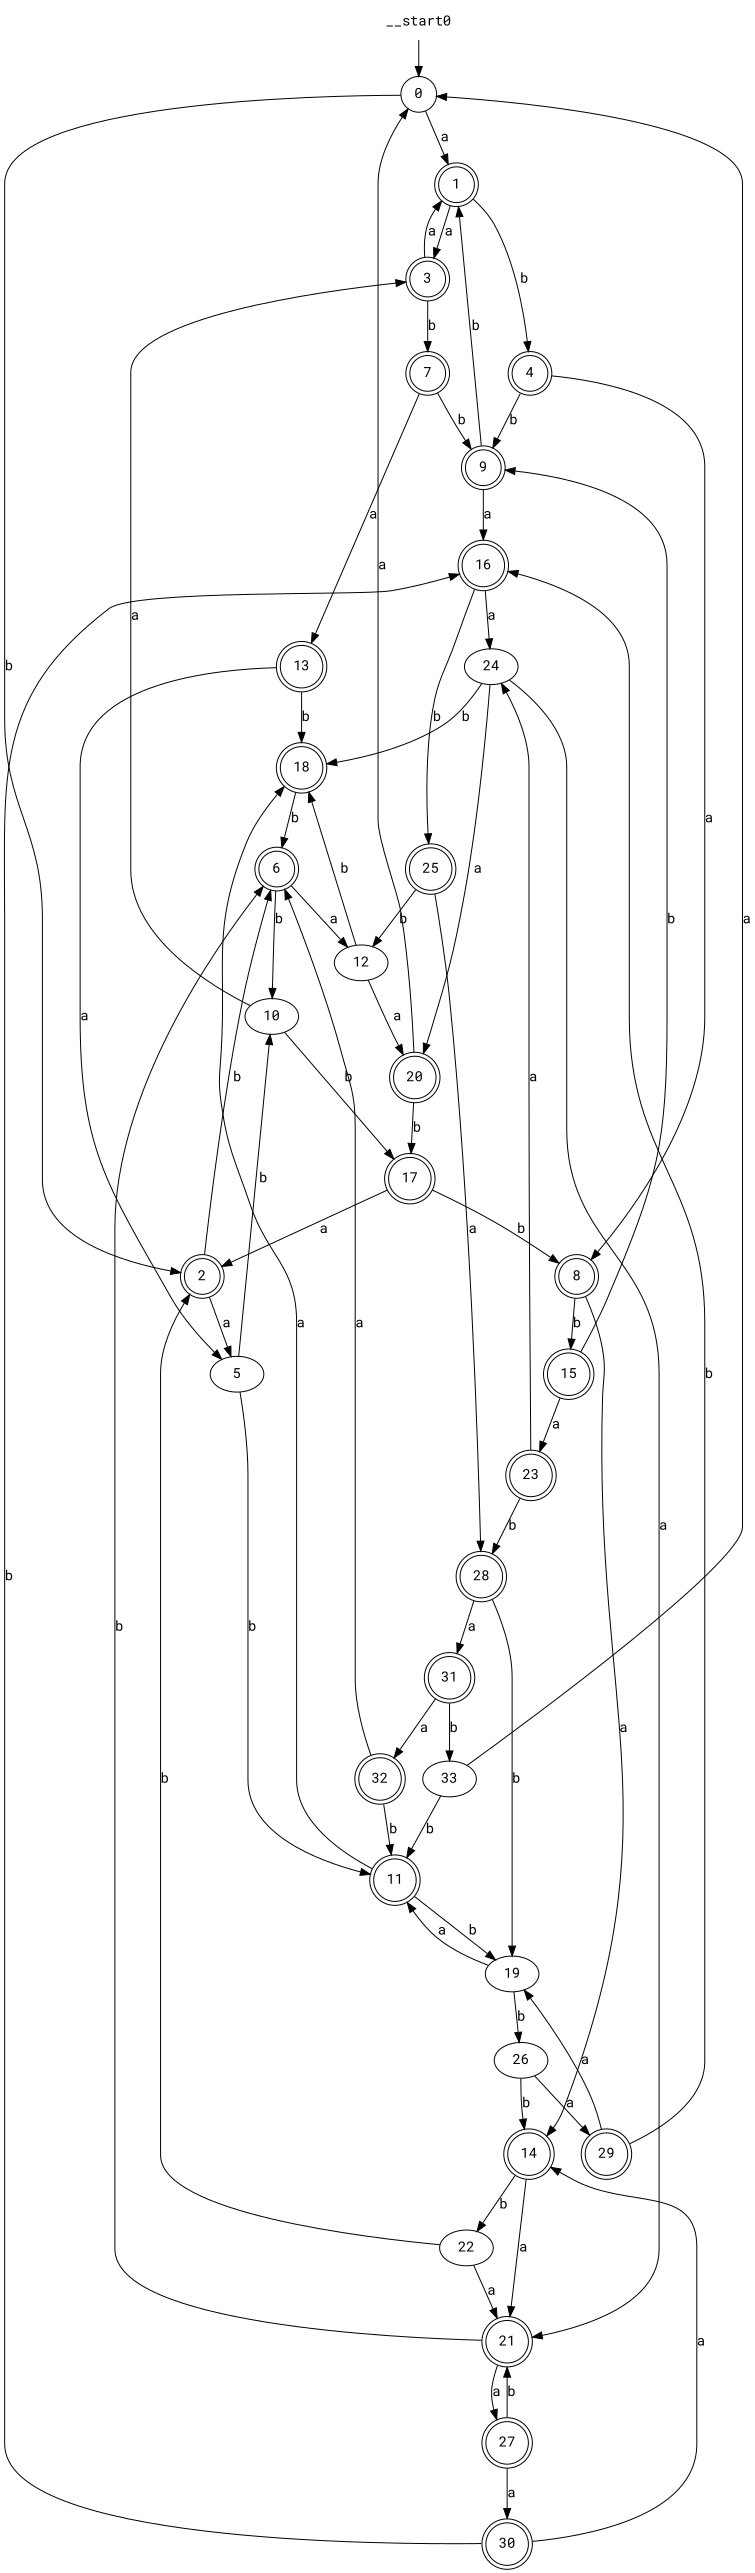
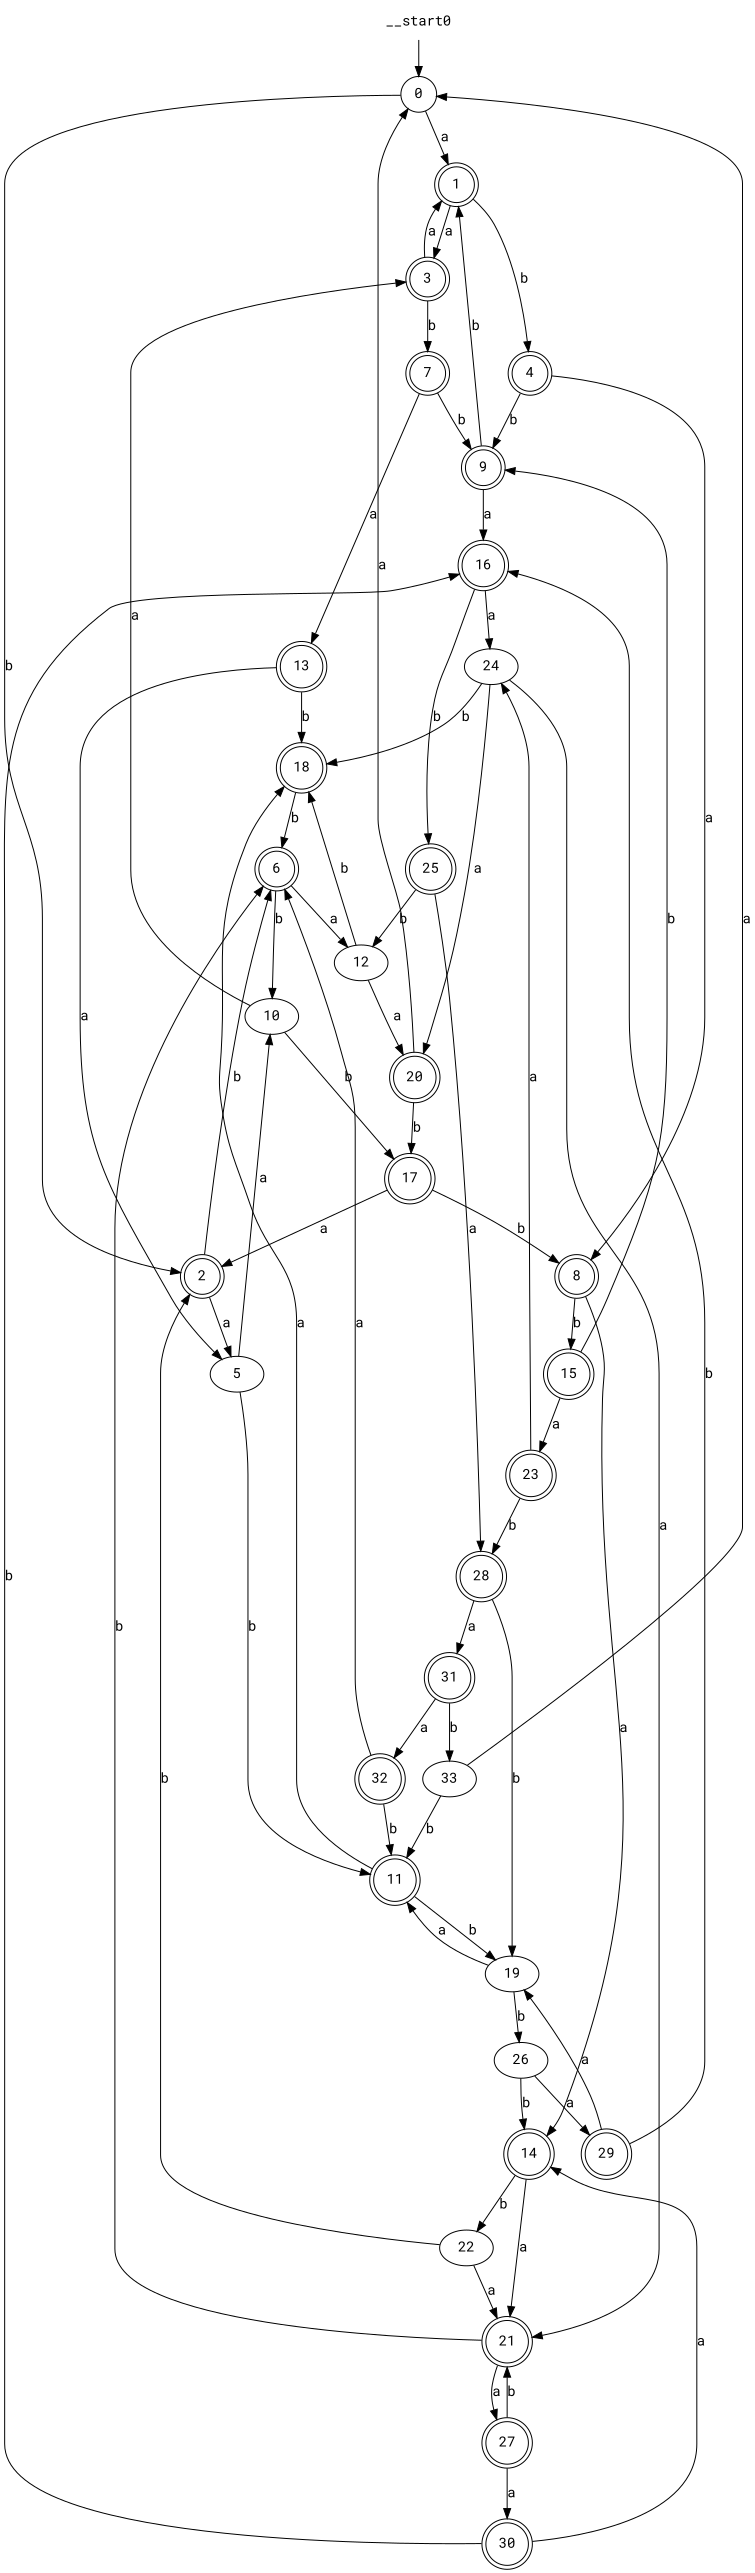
(263, 1179) -> (263, 1179)
